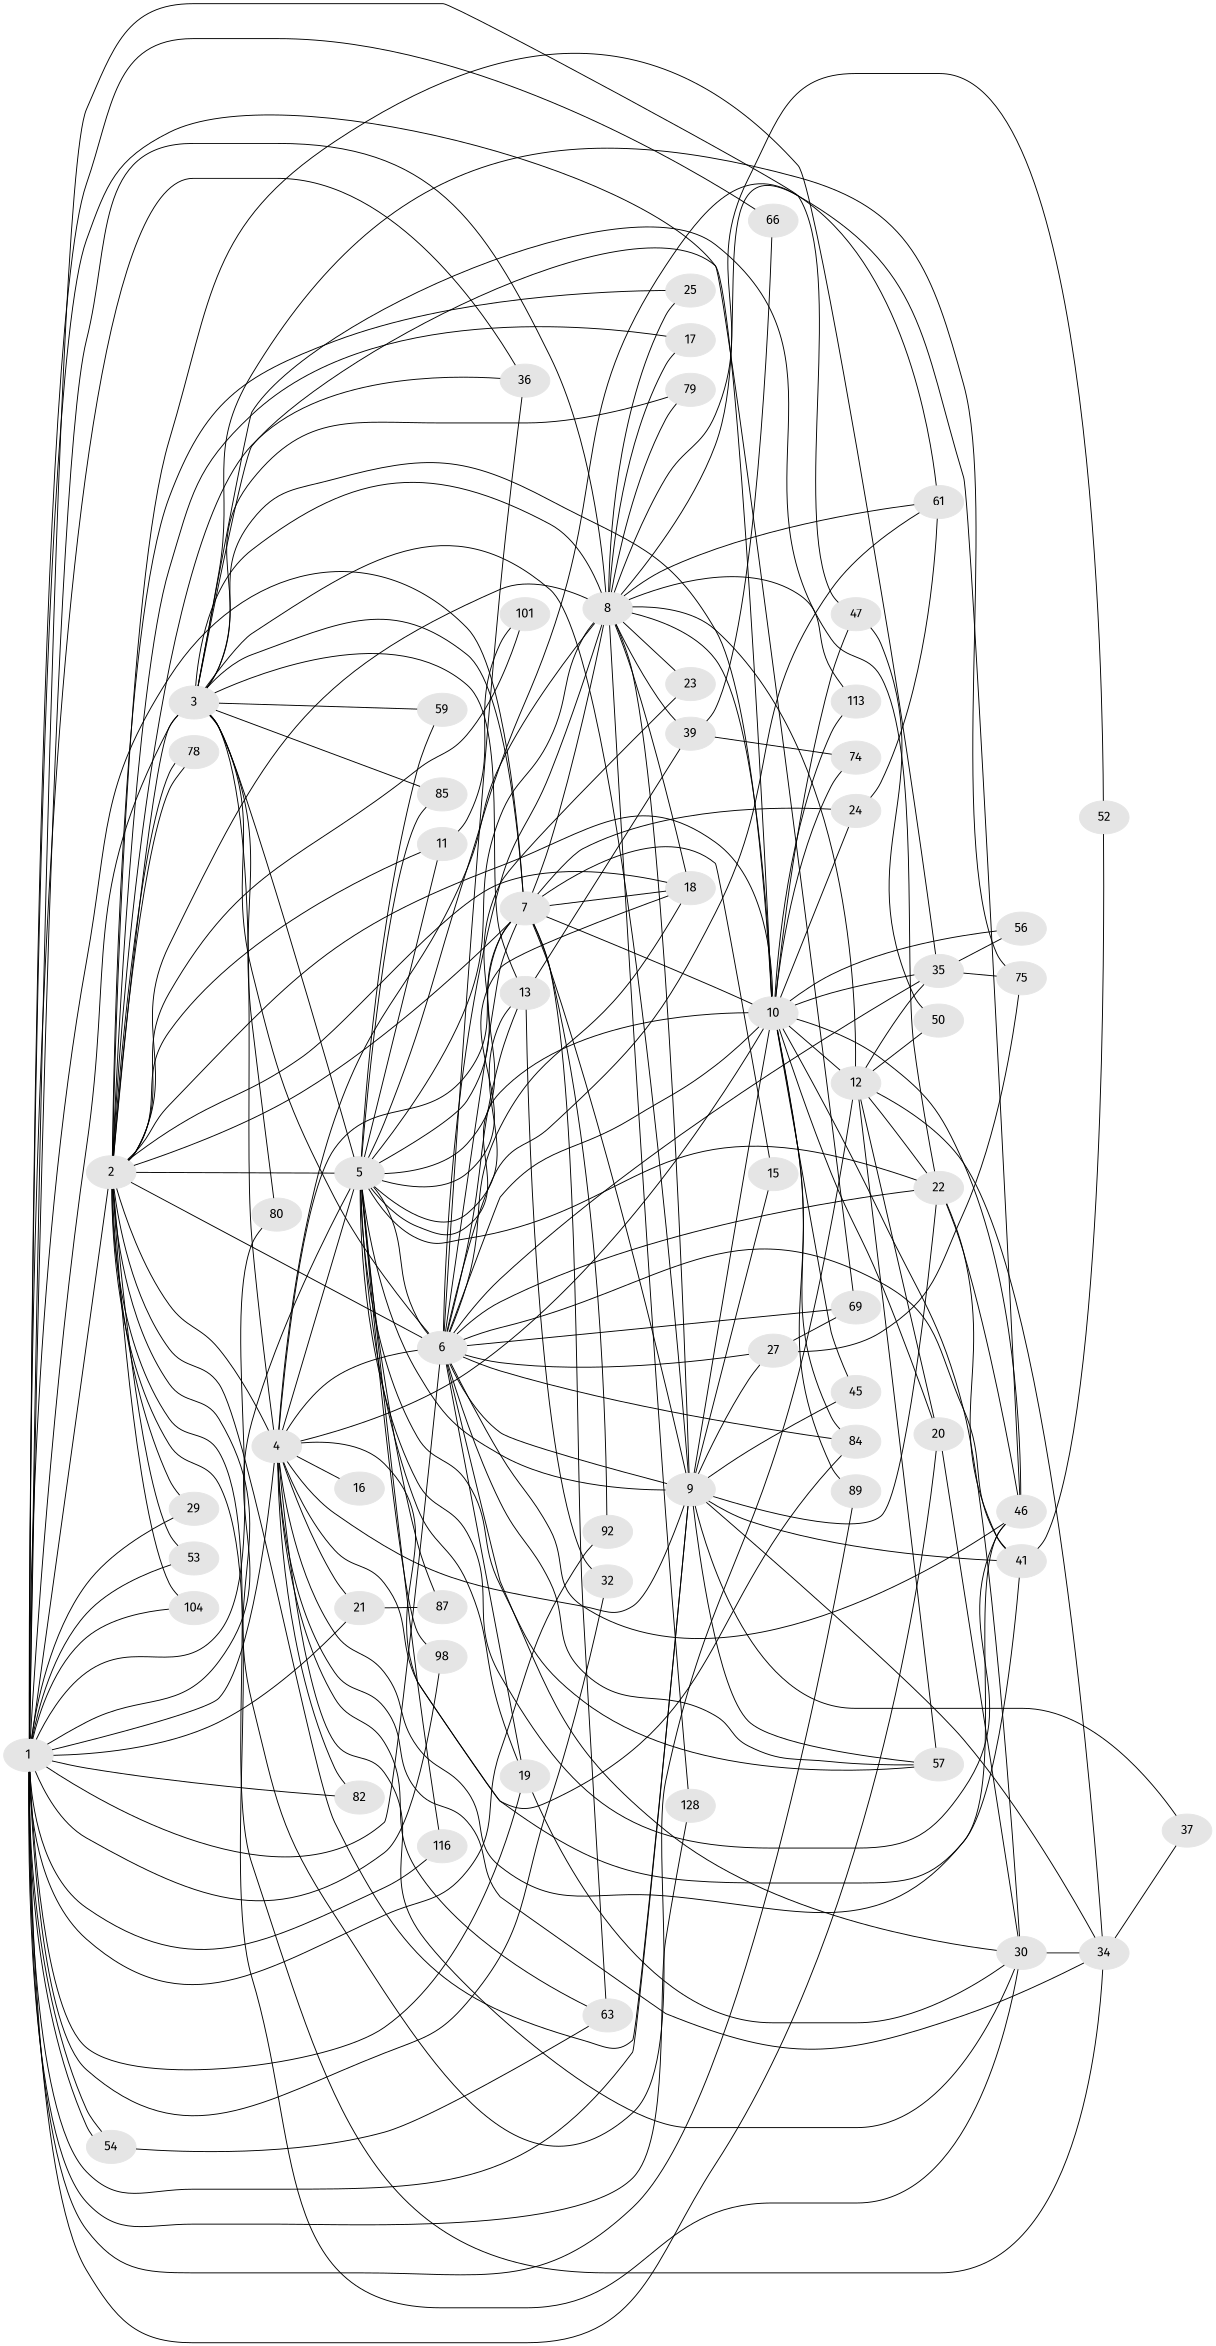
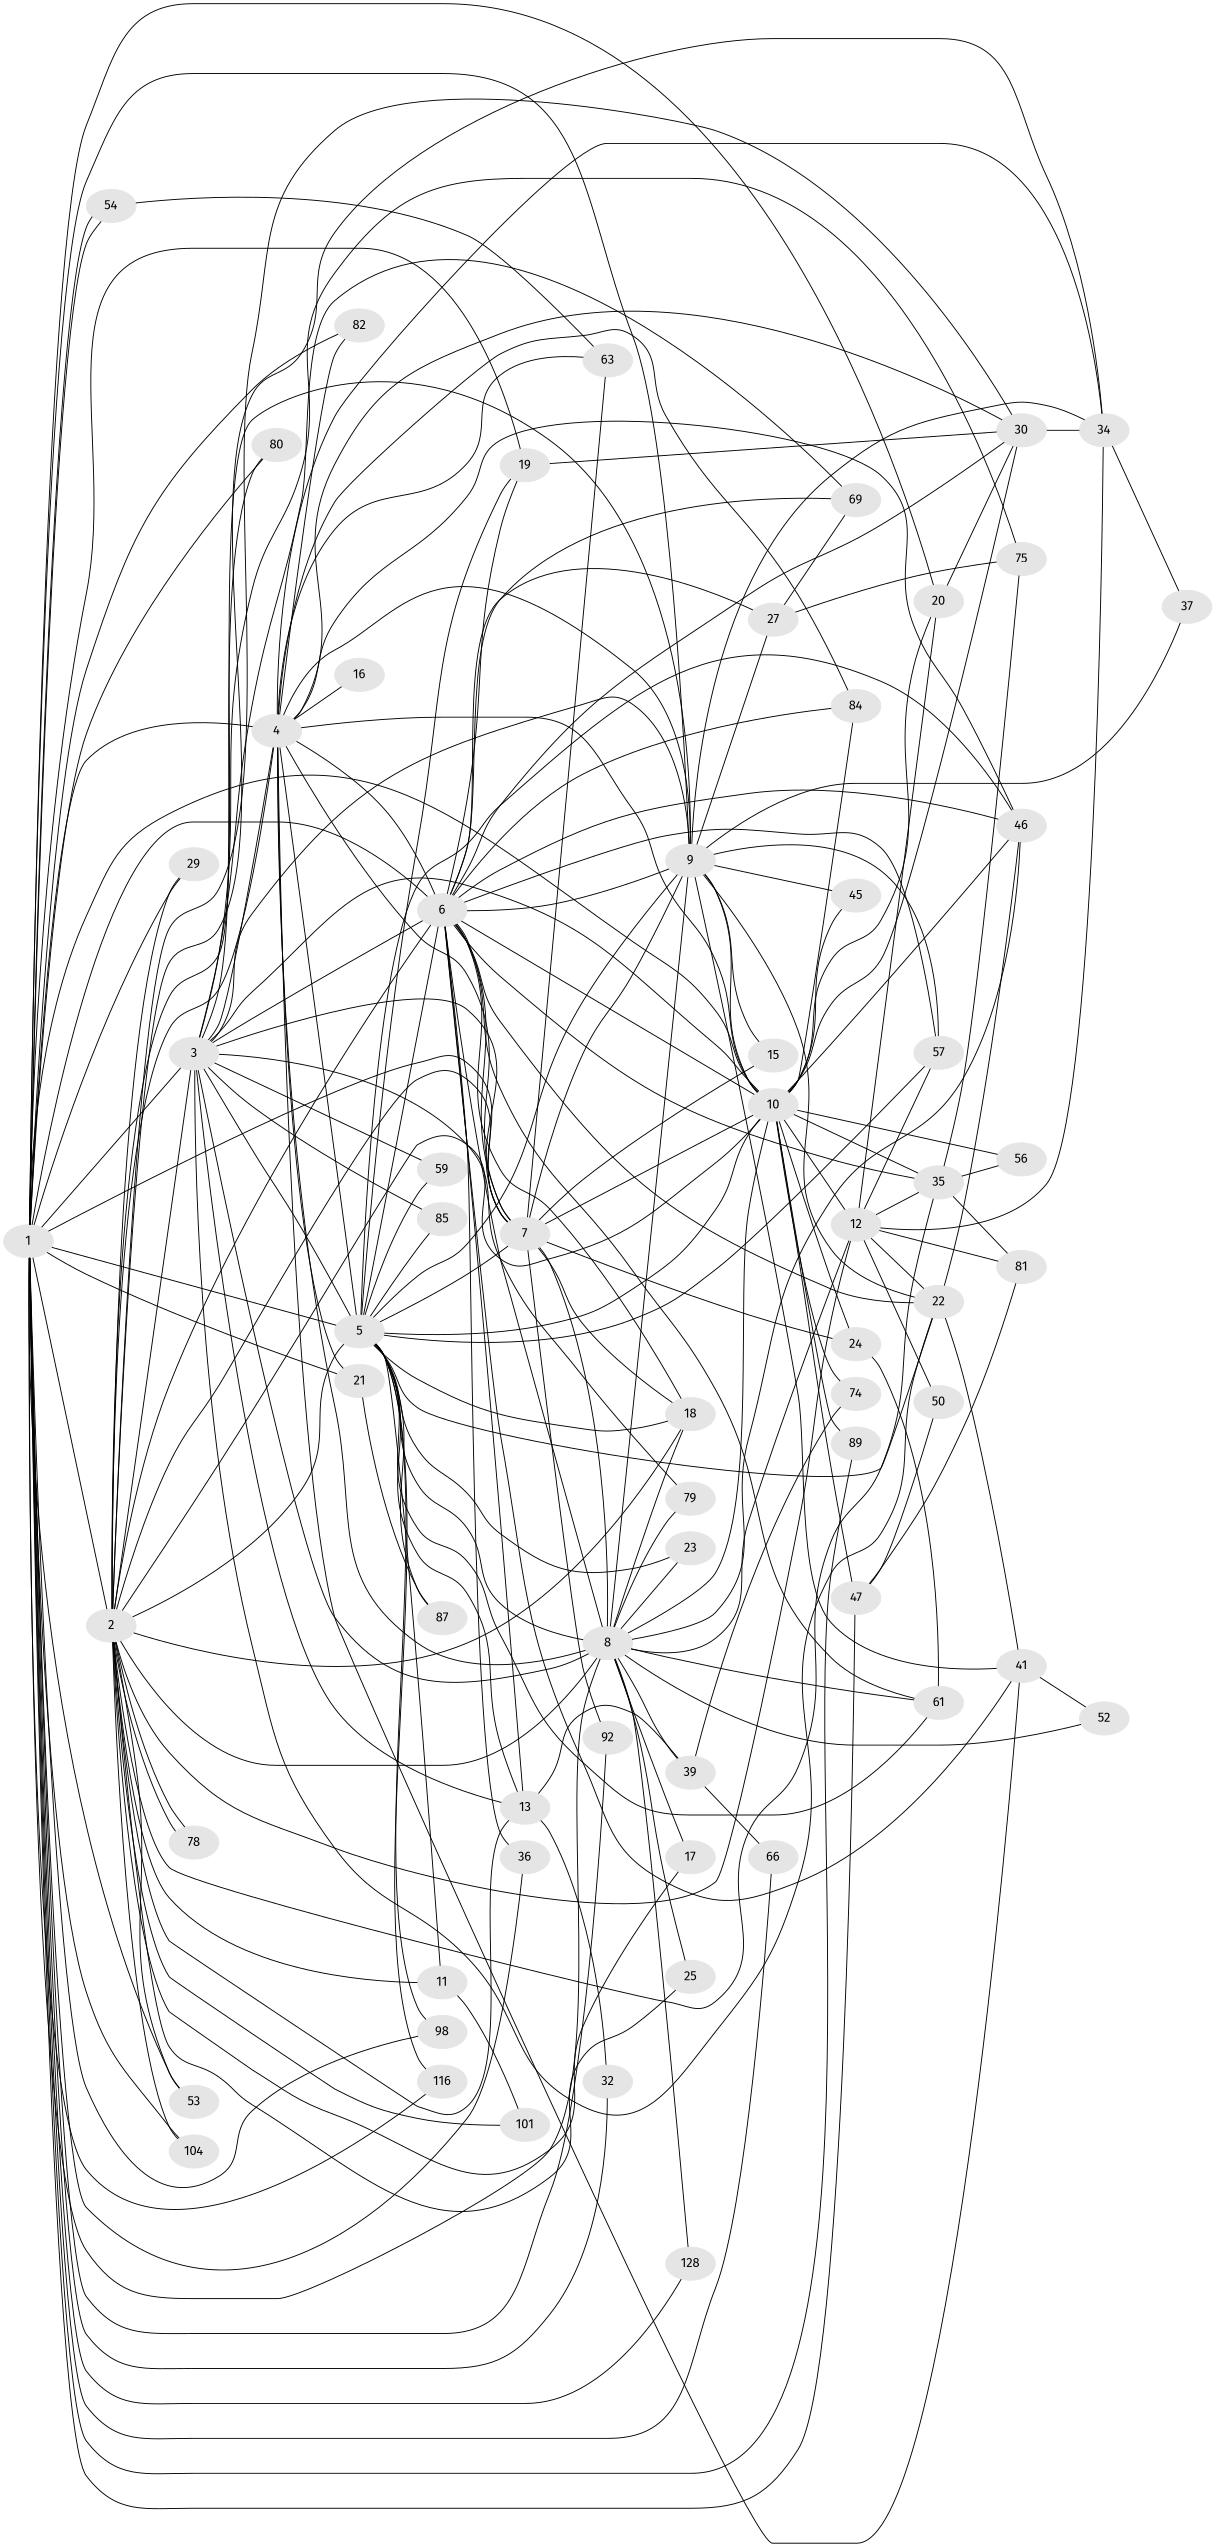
(171, 662) -> (311, 2036)
(856, 702) -> none
none -> (1022, 1267)
